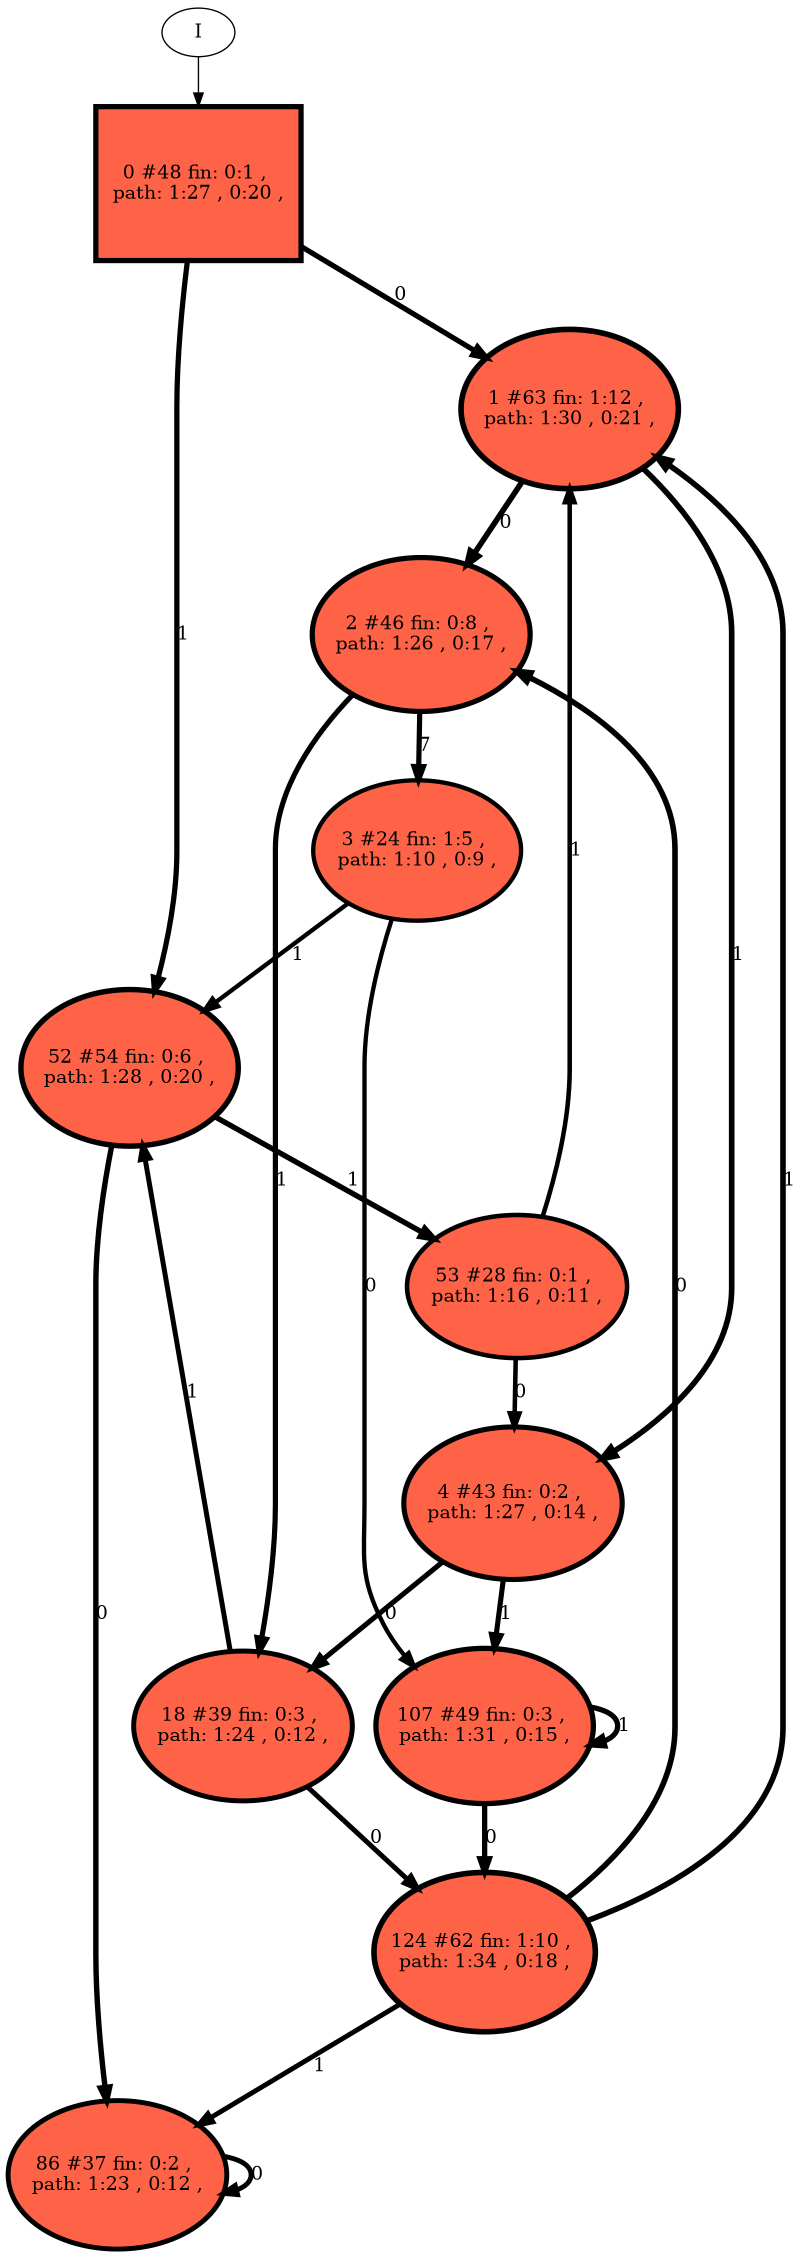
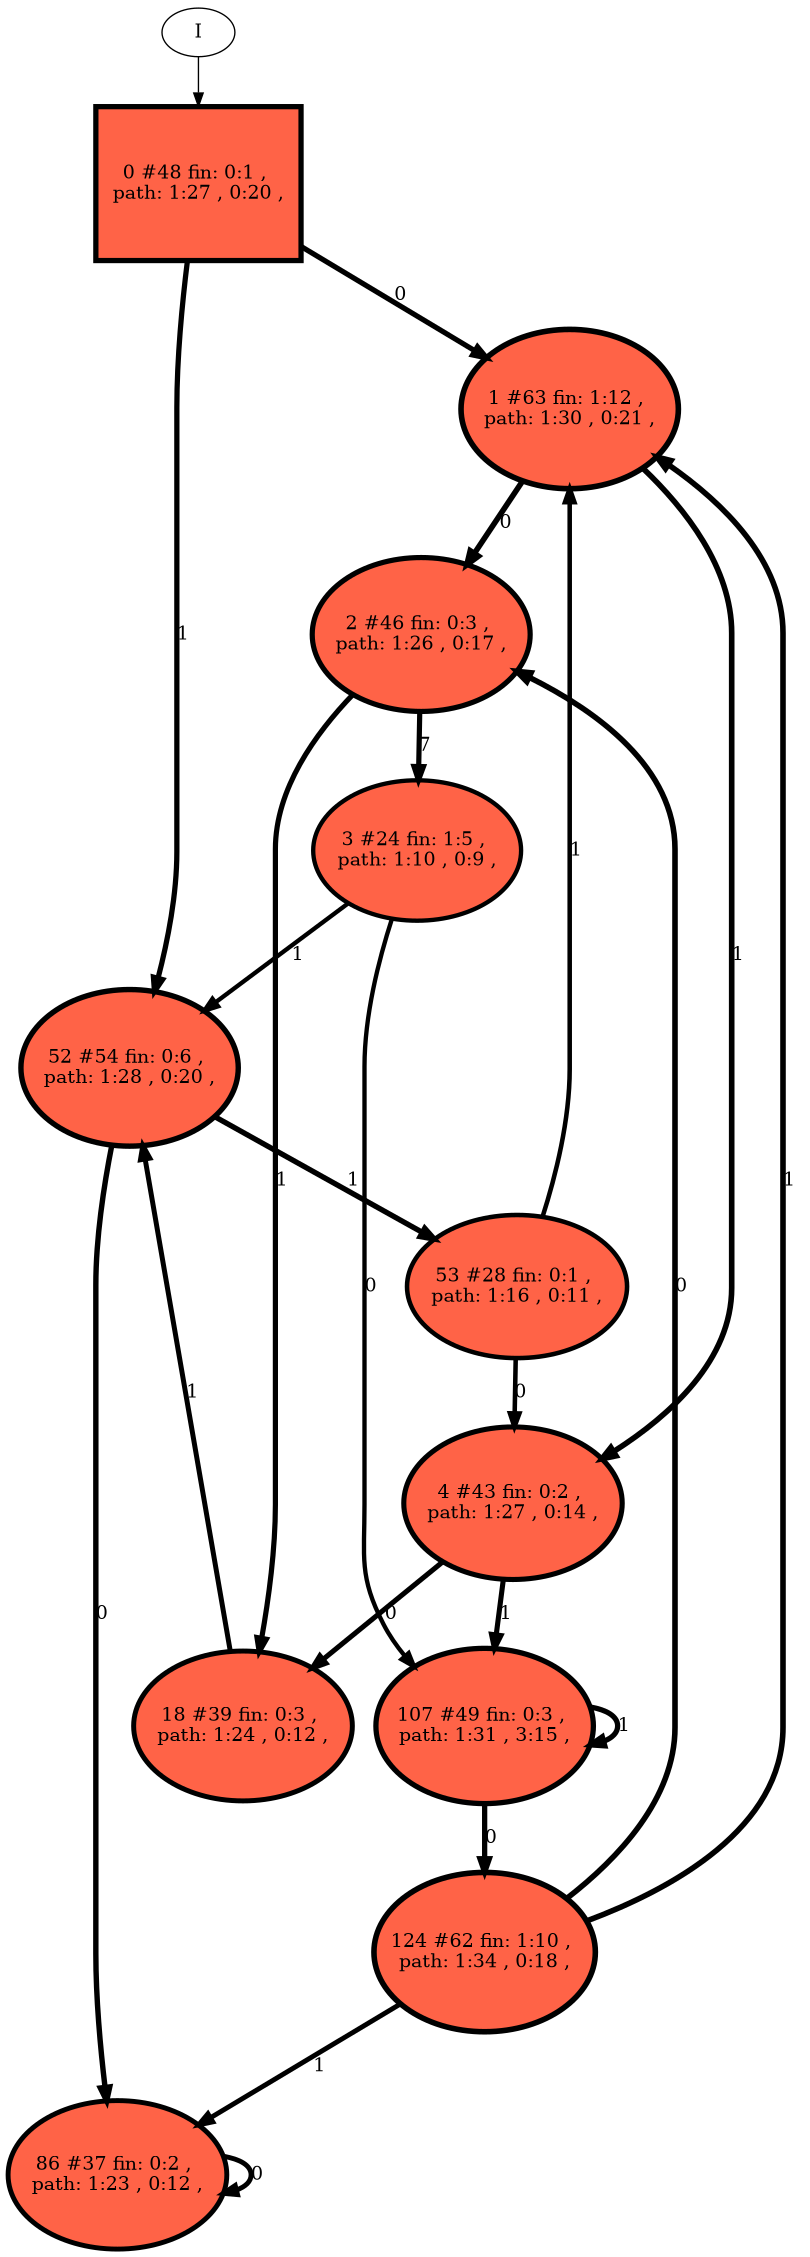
(421, 634) -> (421, 634)
(485, 1726) -> (485, 1726)
(358, 1833) -> none
